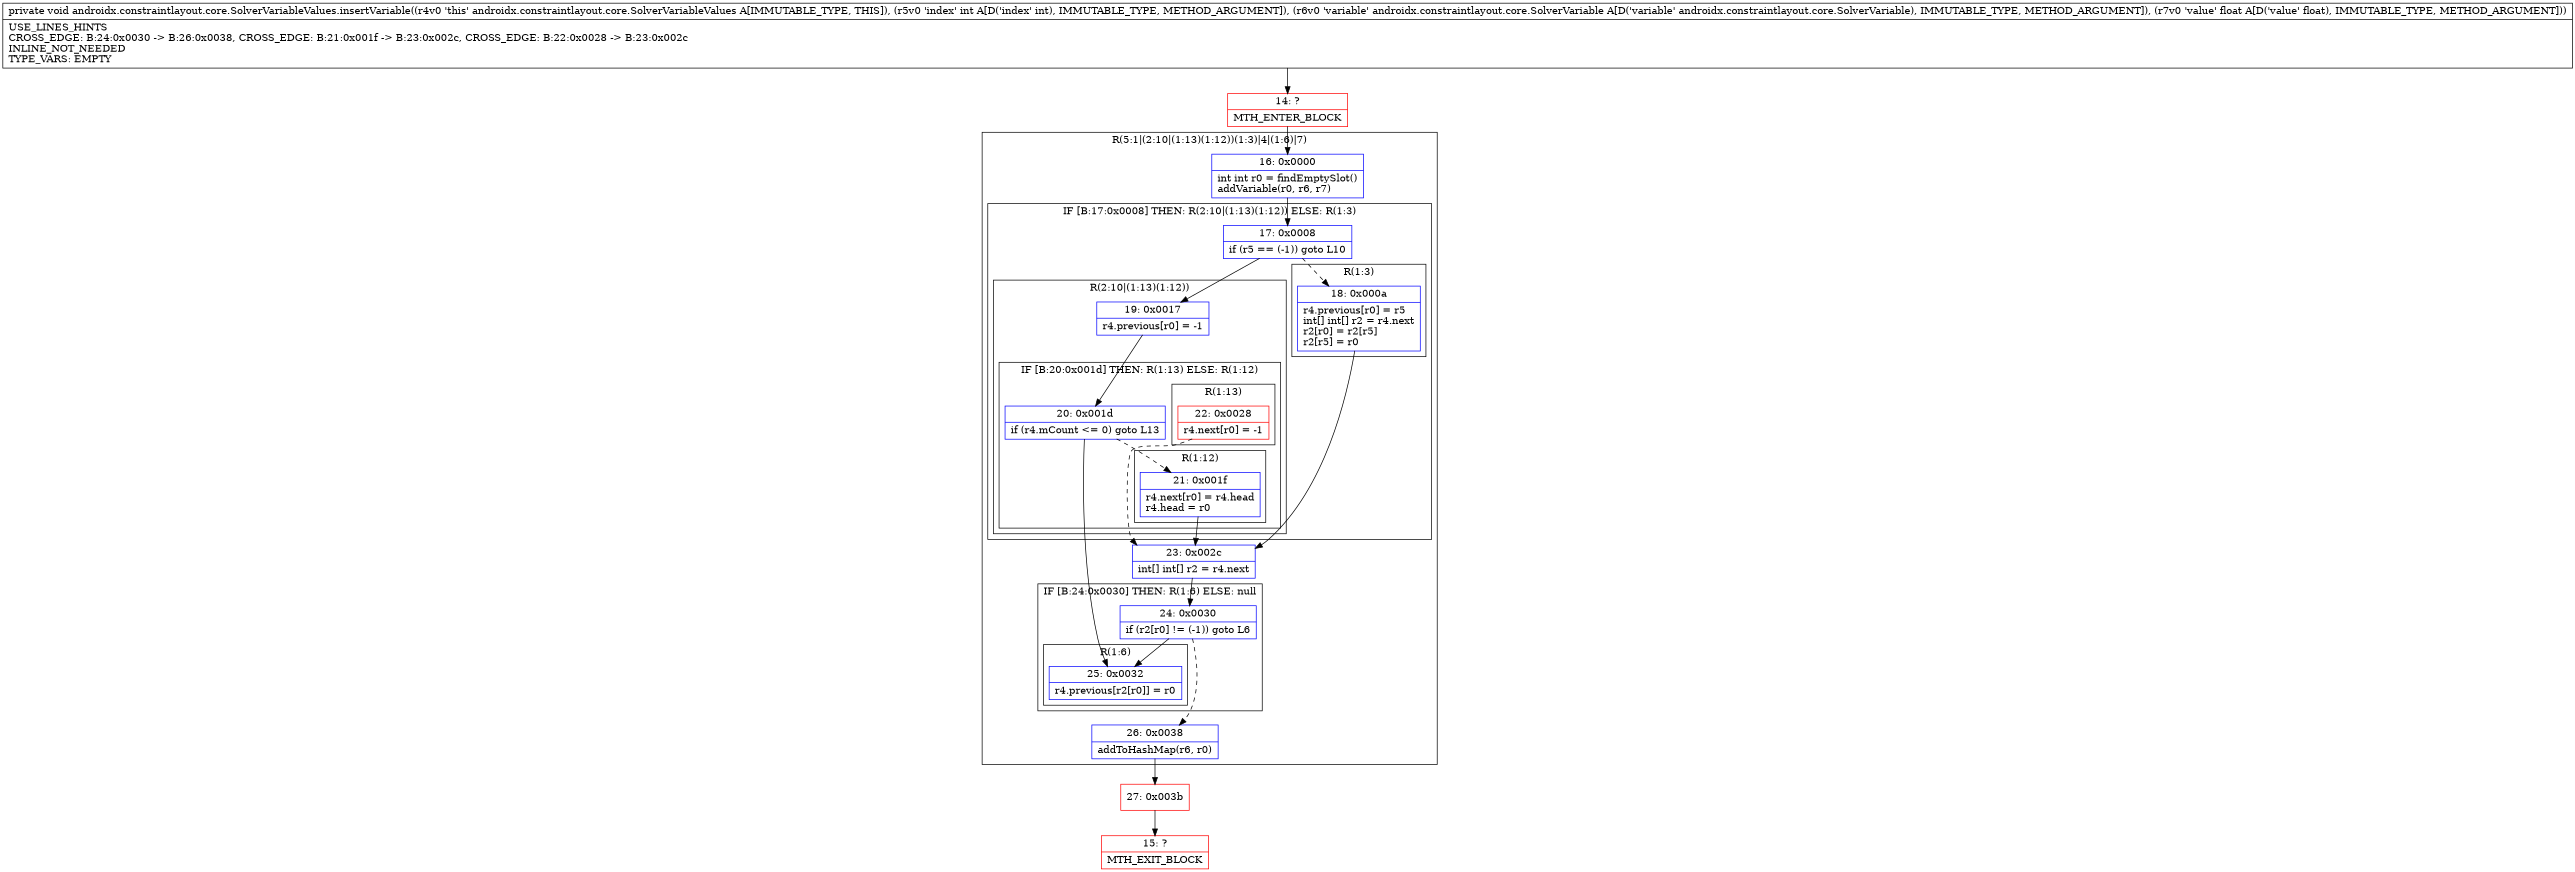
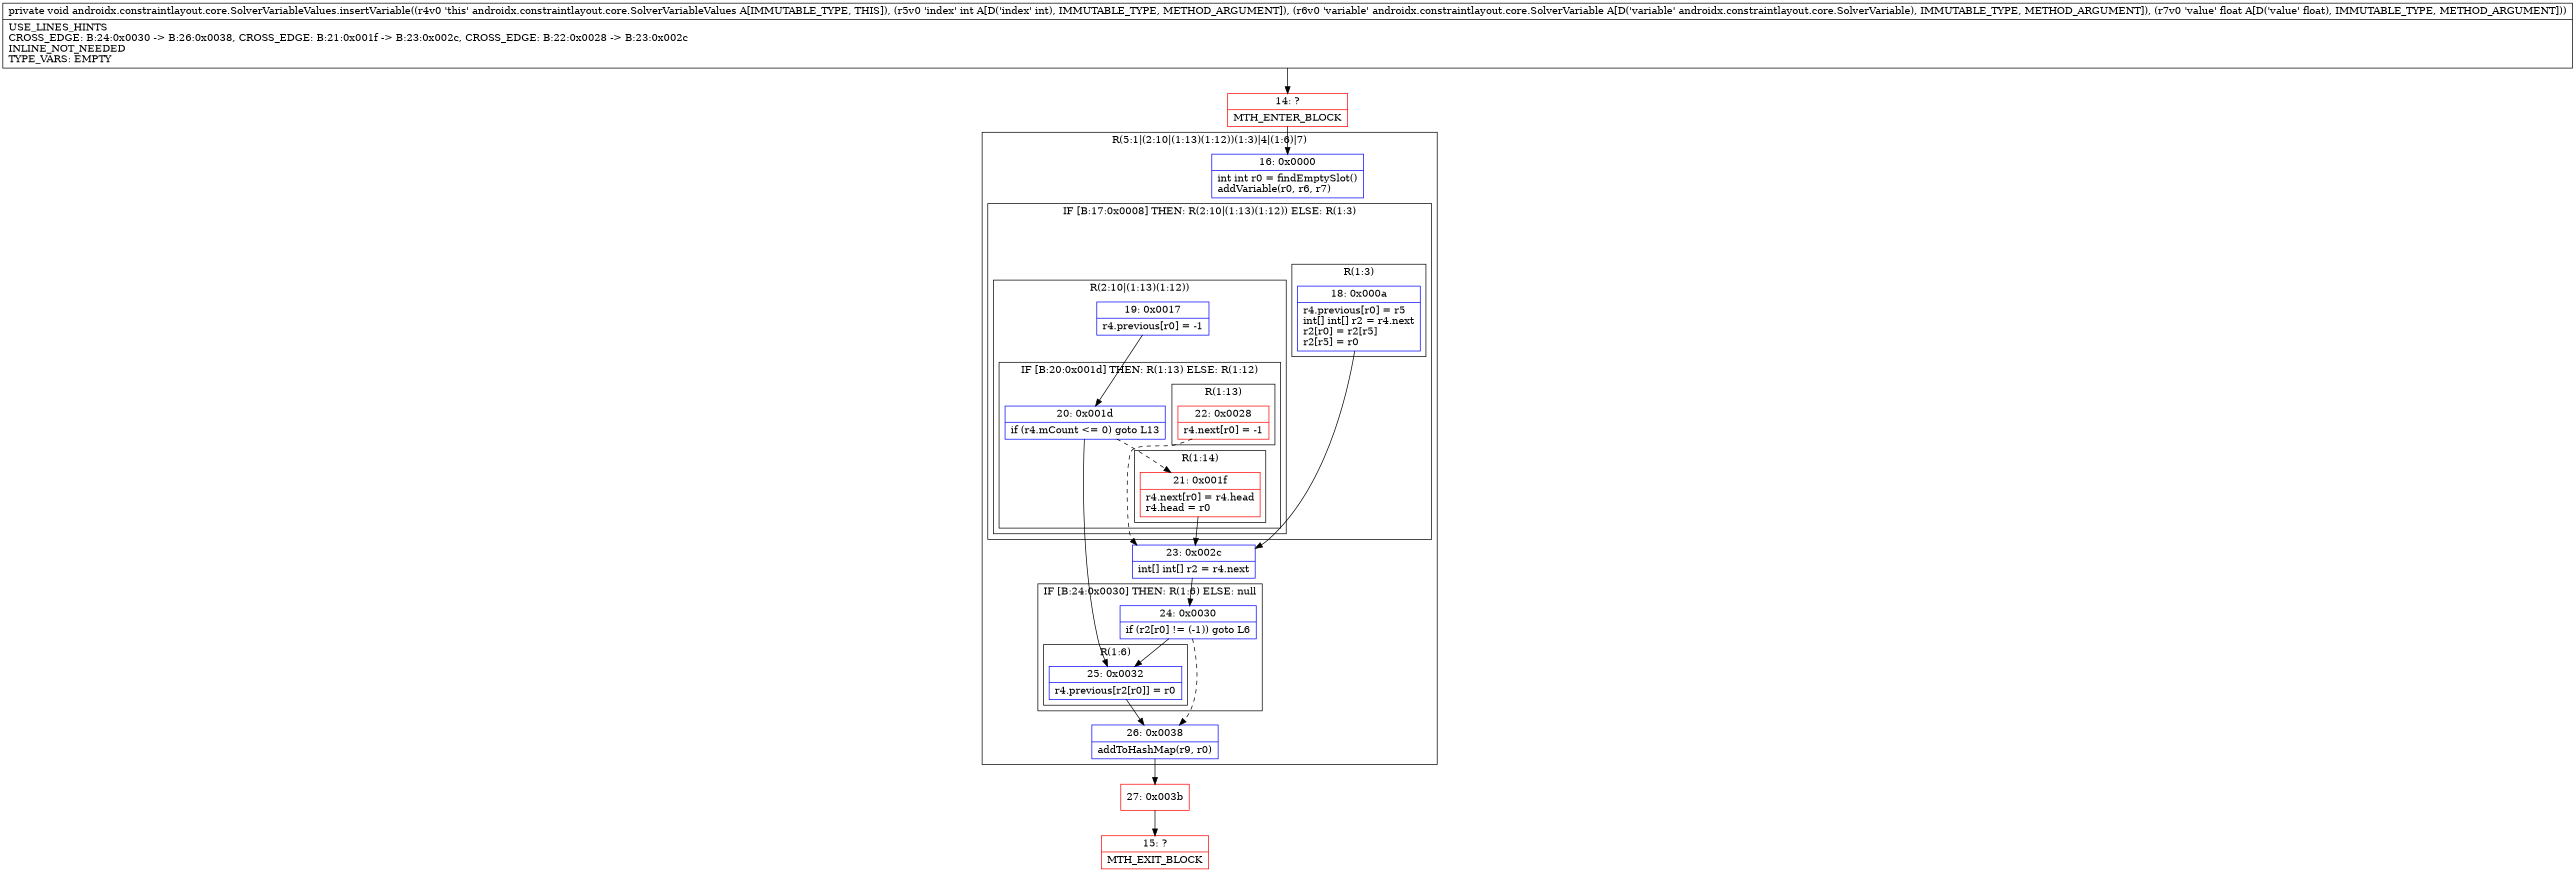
(1288, 242) -> none
(1200, 459) -> (1200, 459)
(1200, 495) -> (1200, 495)
none -> (1133, 709)
(1155, 750) -> (1155, 750)
